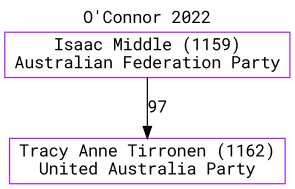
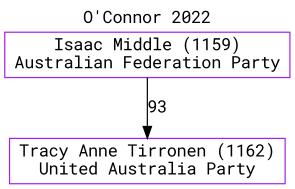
(157, 108) -> (157, 108)
